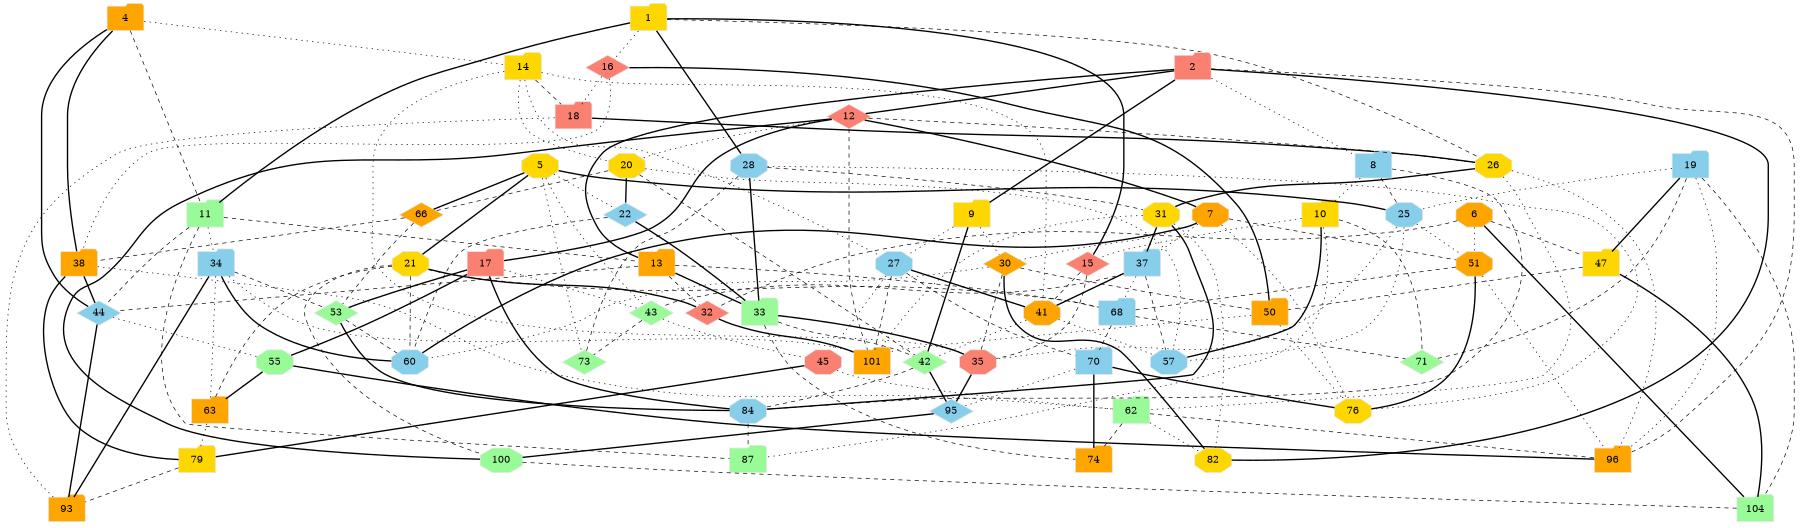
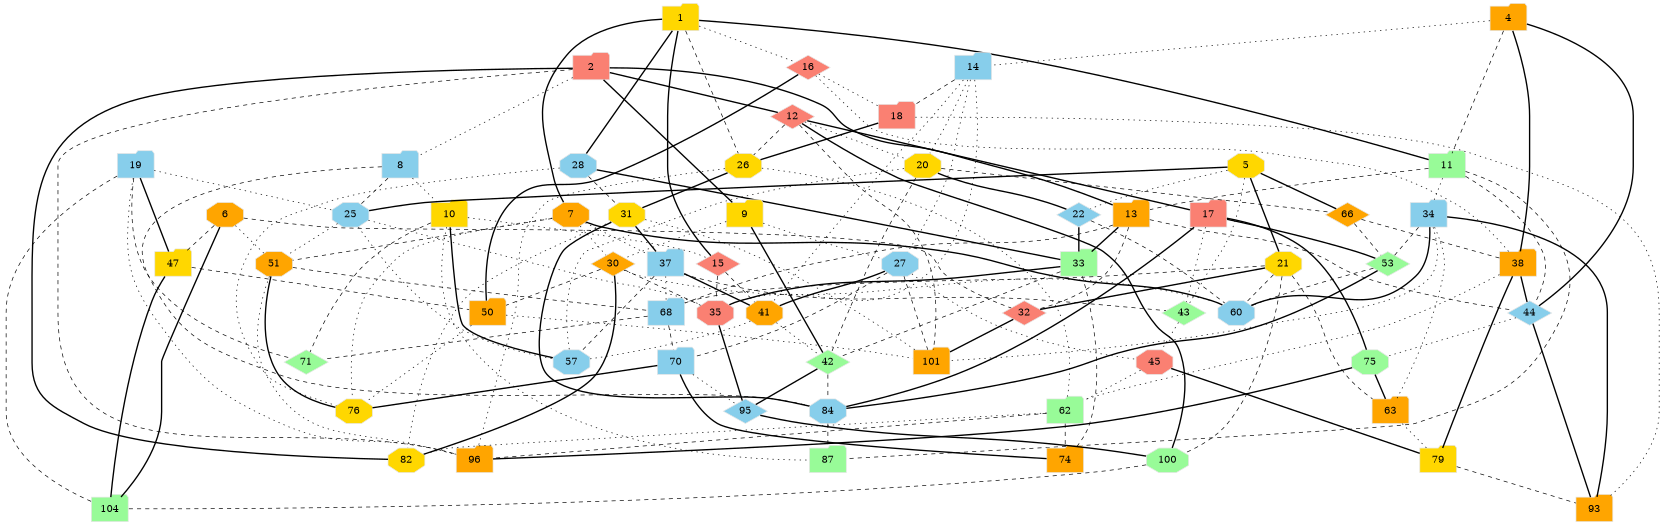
(523, 68) -> (973, 68)
(1032, 157) -> (552, 77)
(275, 362) -> (1370, 362)
(584, 362) -> none
